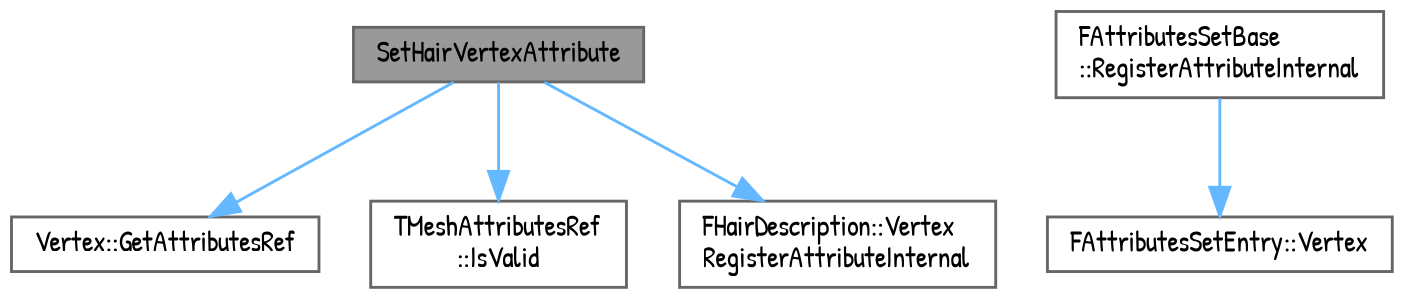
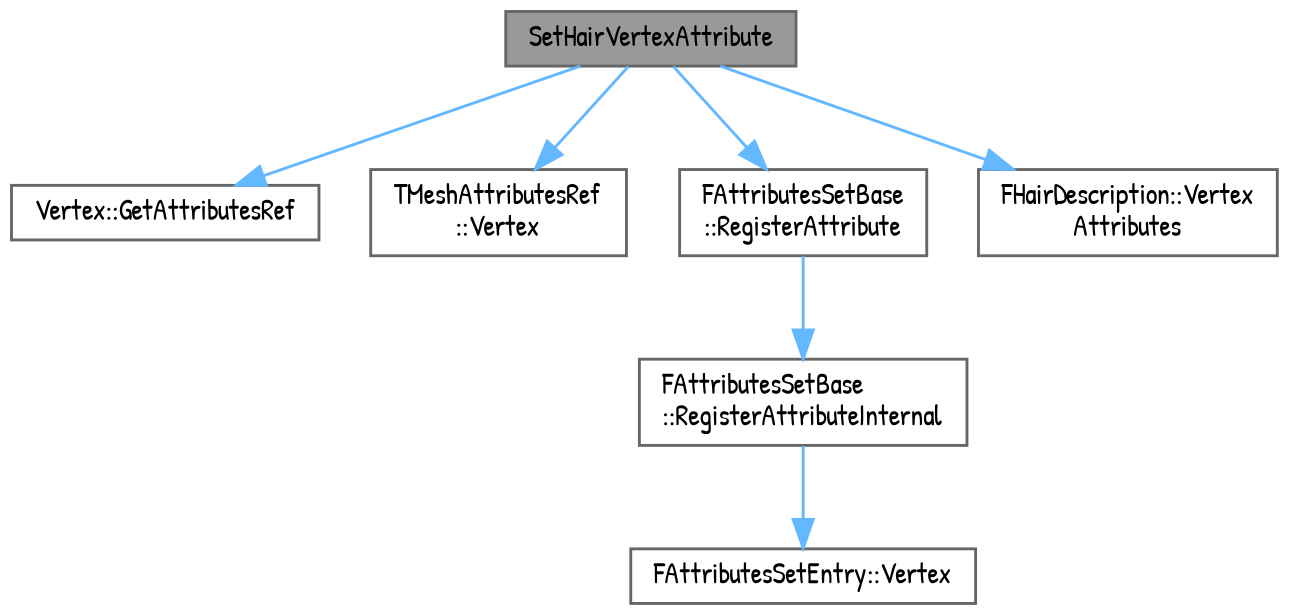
none -> (803, 213)
(499, 244) -> (499, 213)
(838, 244) -> (1128, 213)
